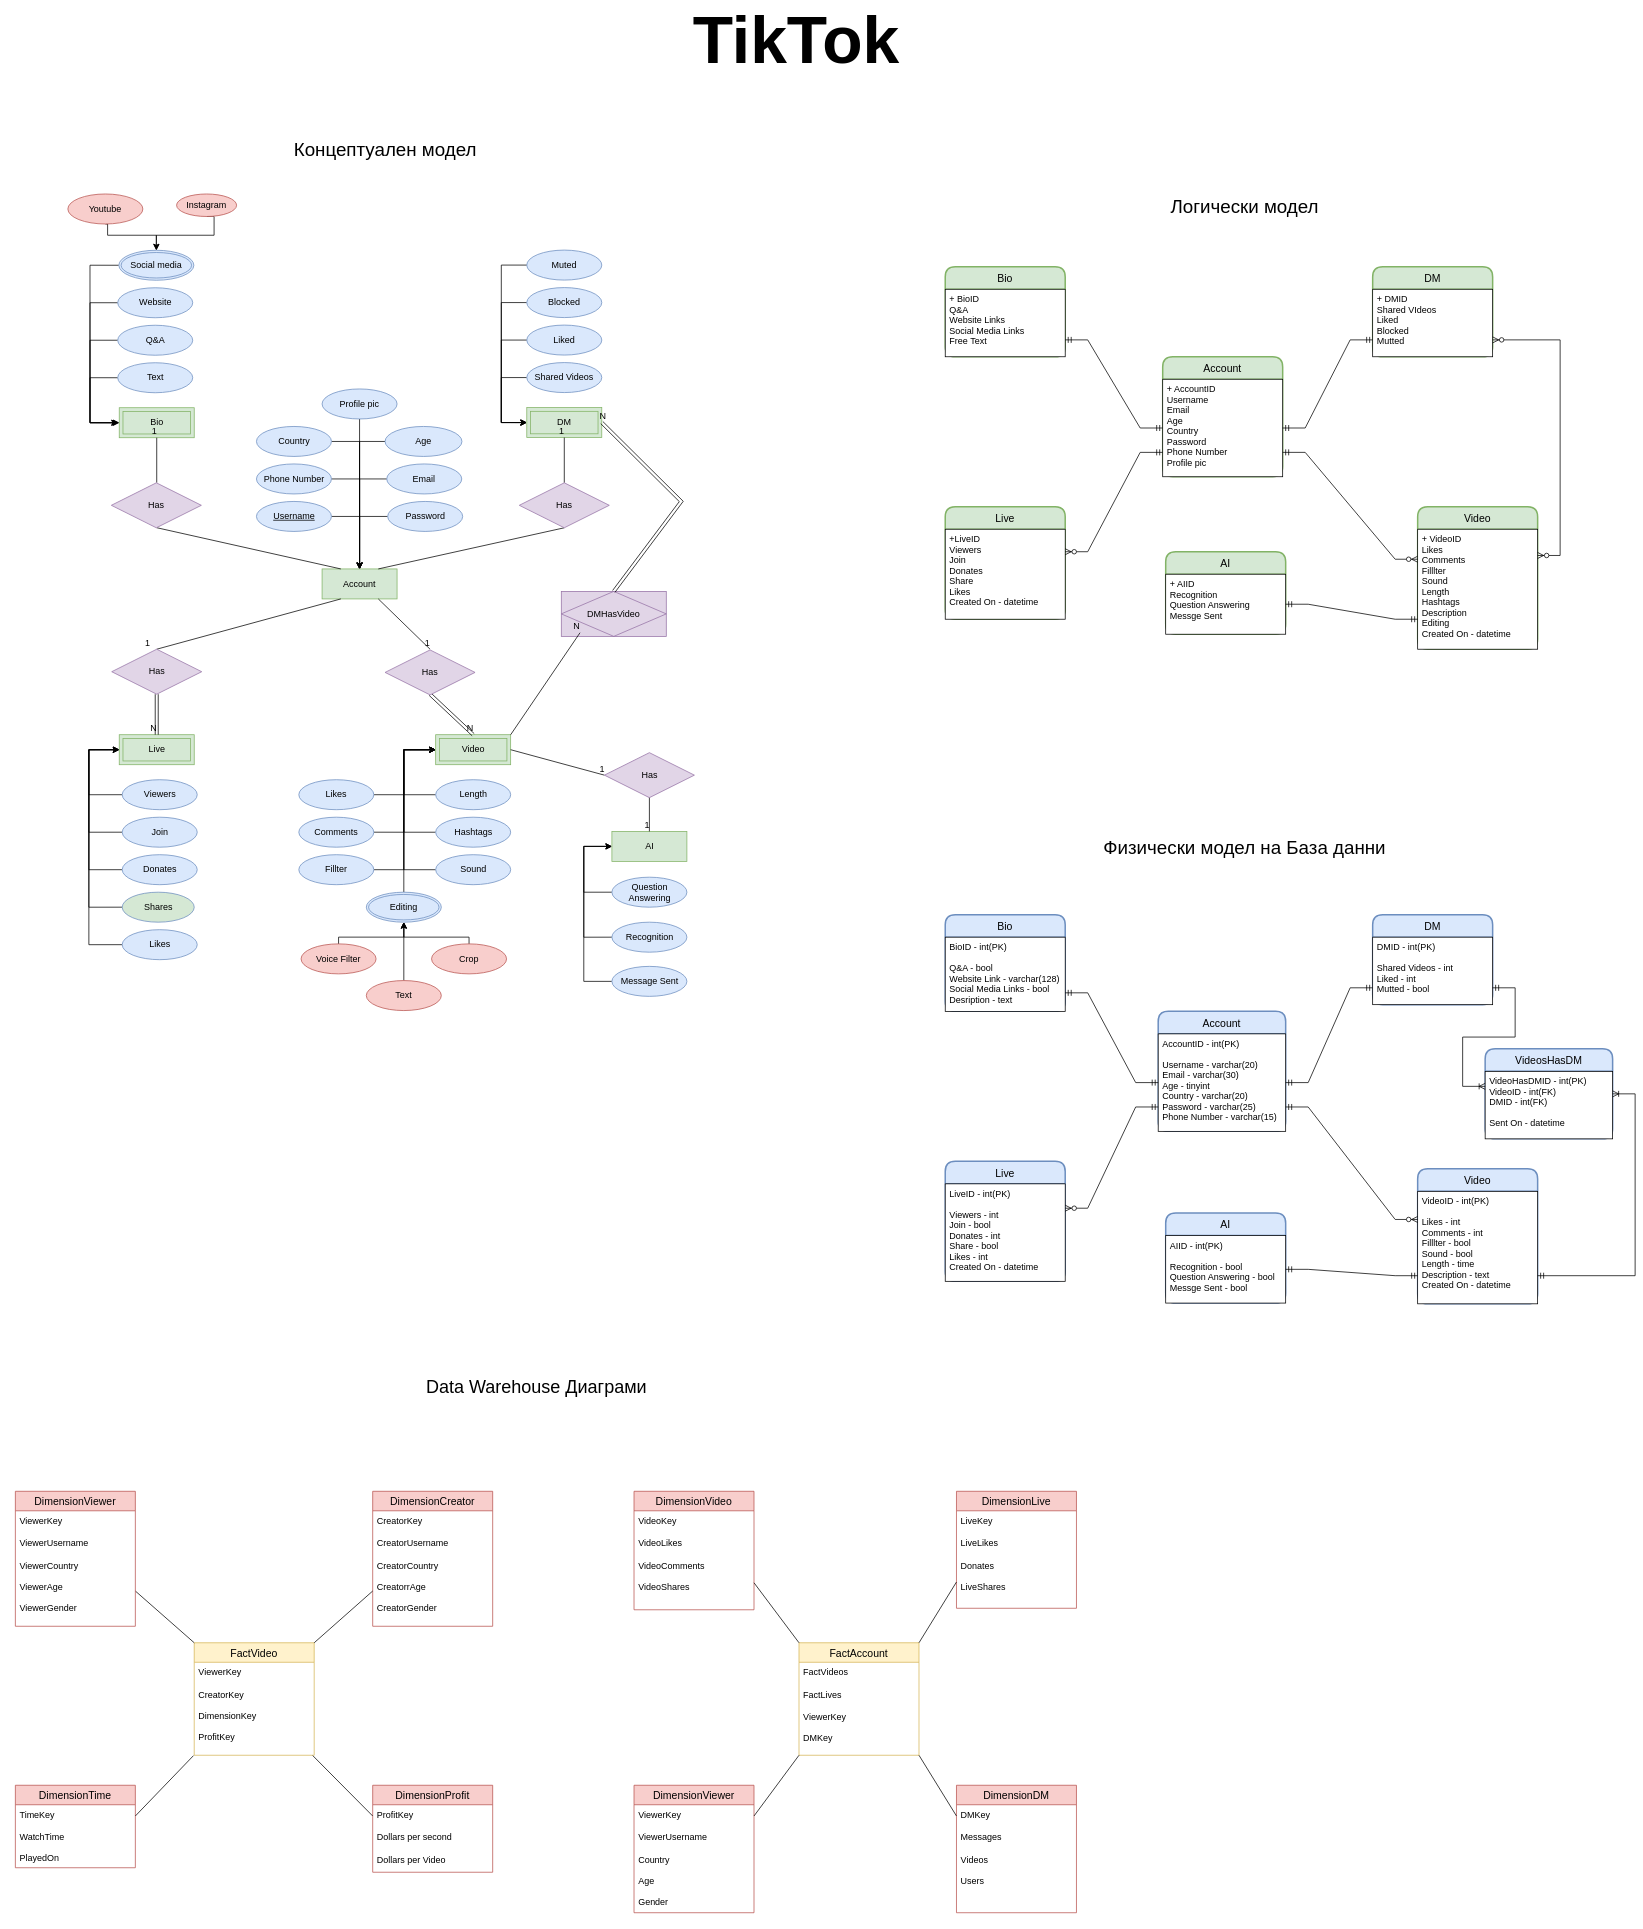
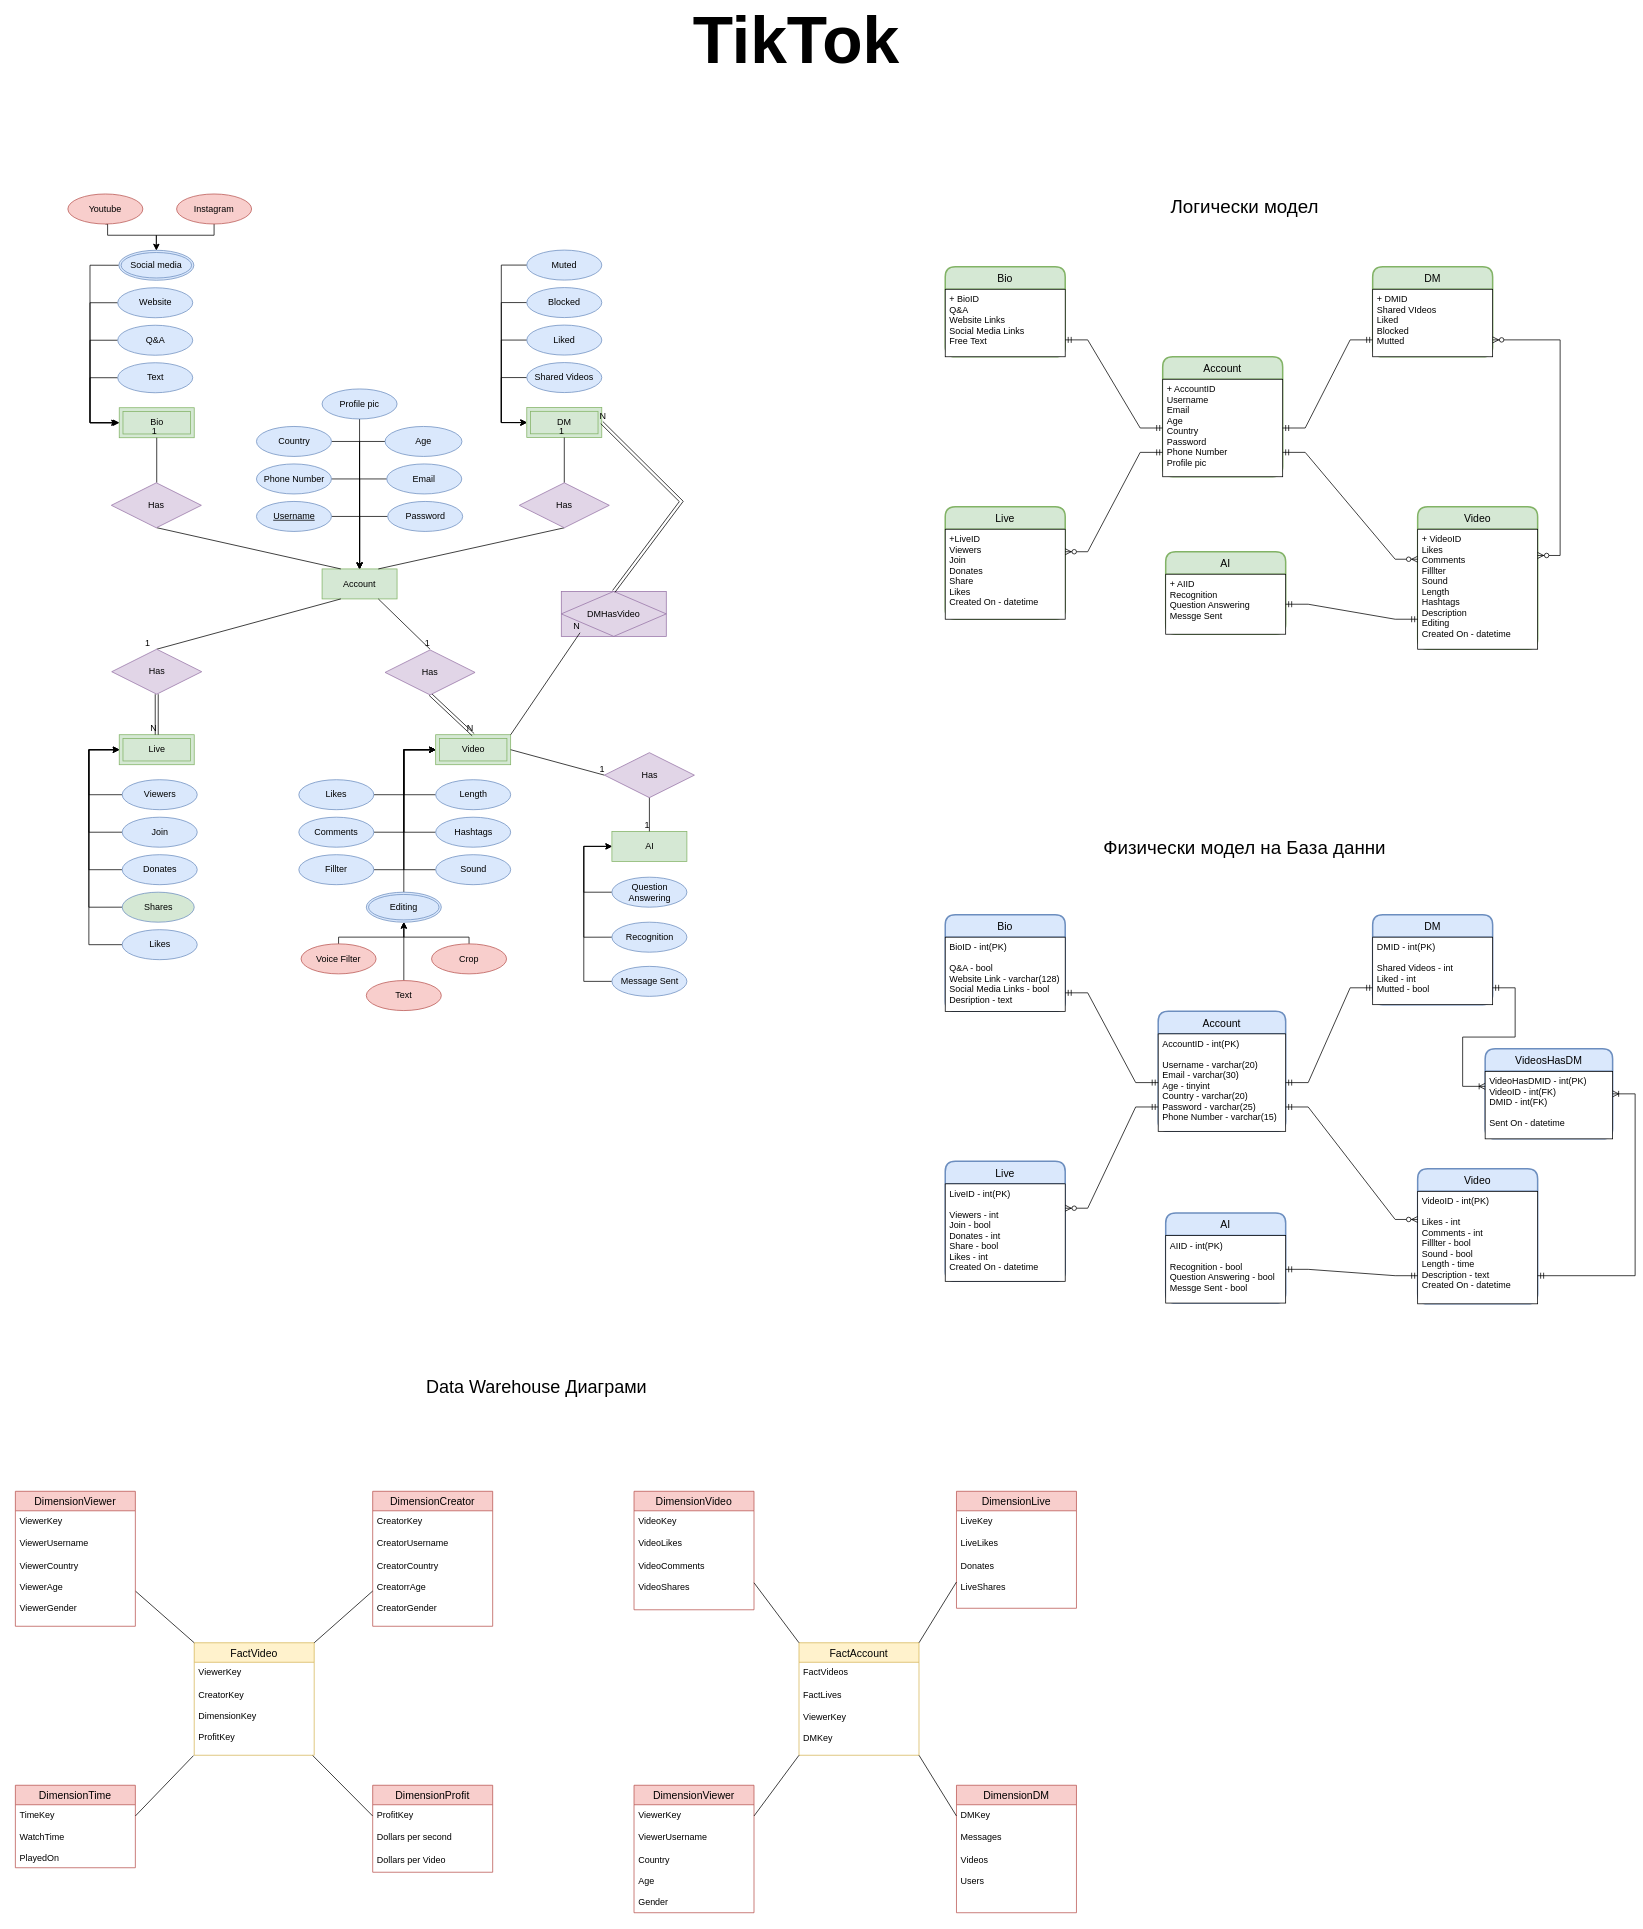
(385, 149) -> none
(207, 205) -> (214, 209)
